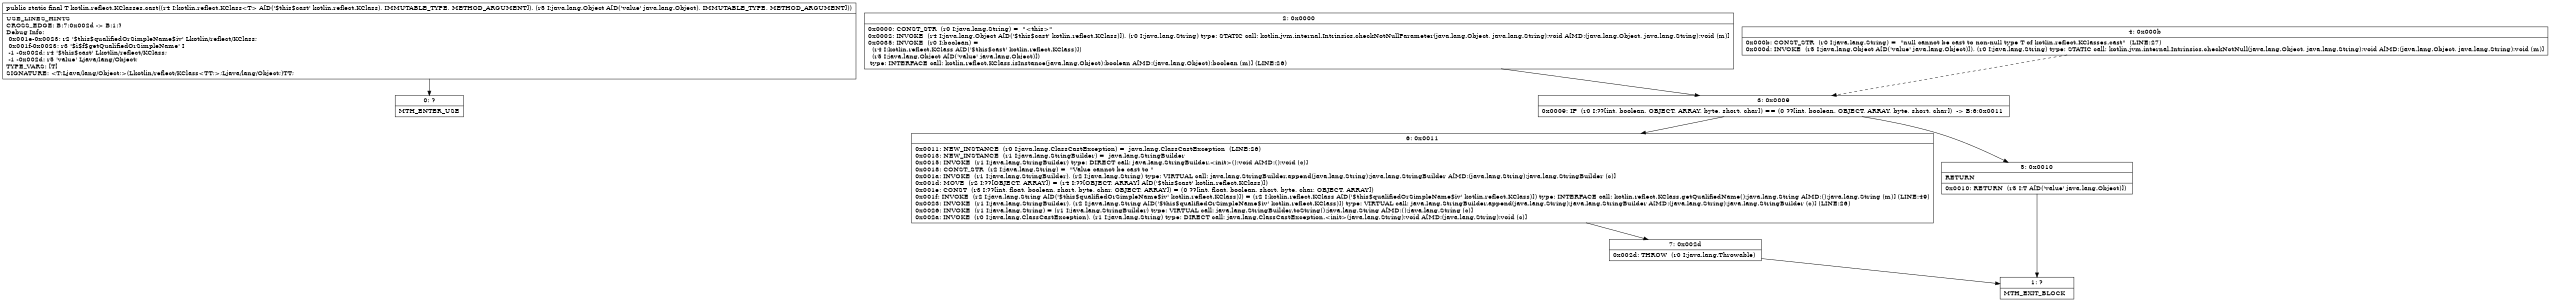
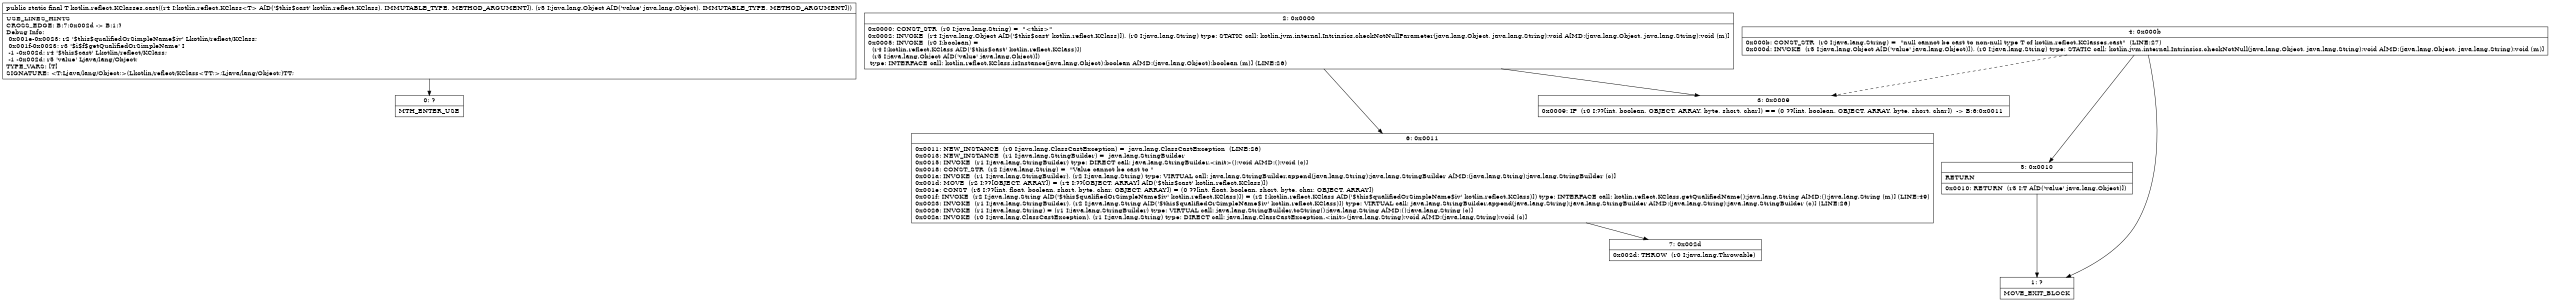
(925, 43) -> (925, 43)
(1685, 125) -> (1352, 99)
(1935, 132) -> (2093, 107)
(1878, 271) -> (2152, 183)
(2035, 293) -> (2037, 293)
